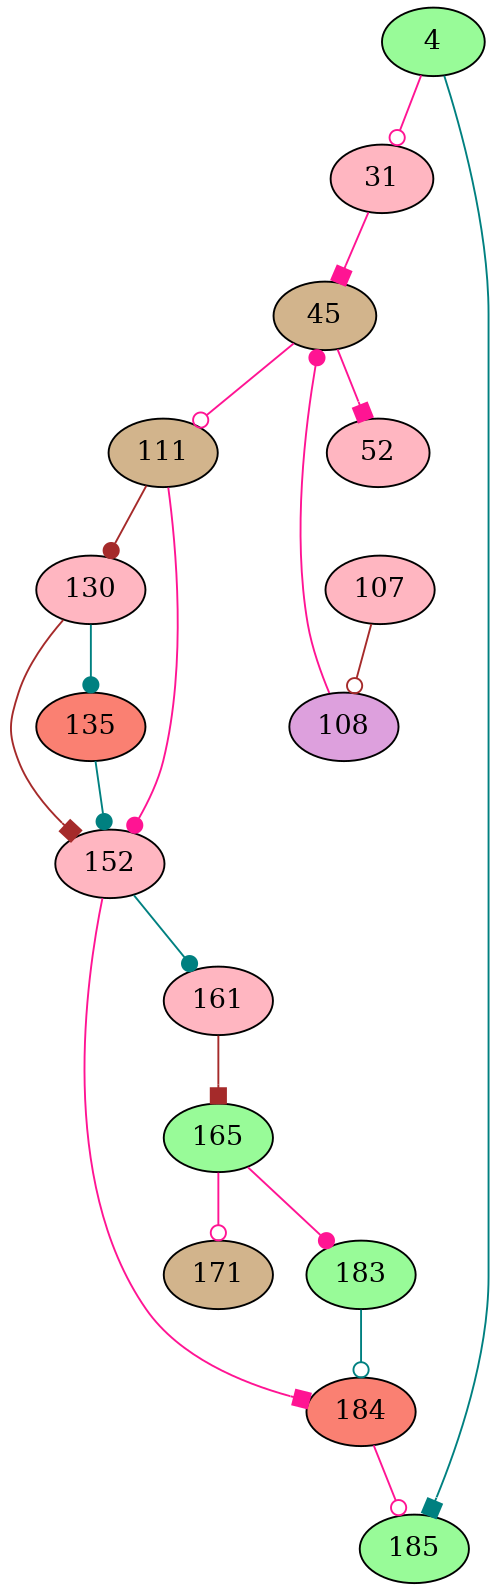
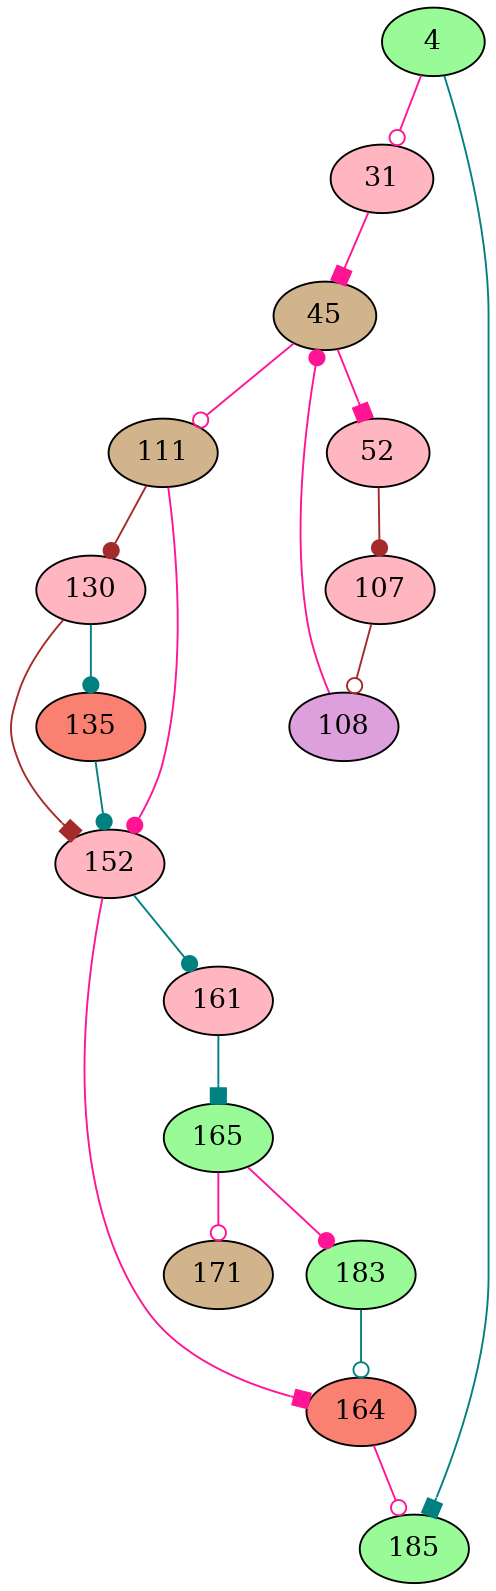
none -> (379, 514)
(218, 1060) -> (218, 1060)
(361, 1412) -> (361, 1412)
